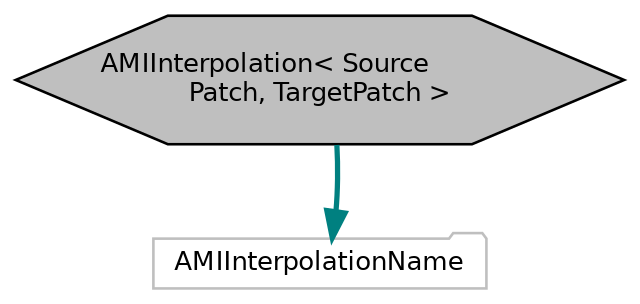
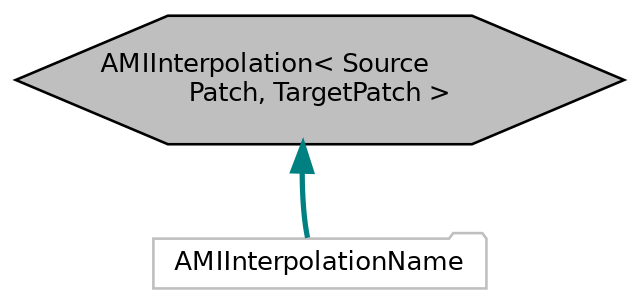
(338, 178) -> (303, 205)
